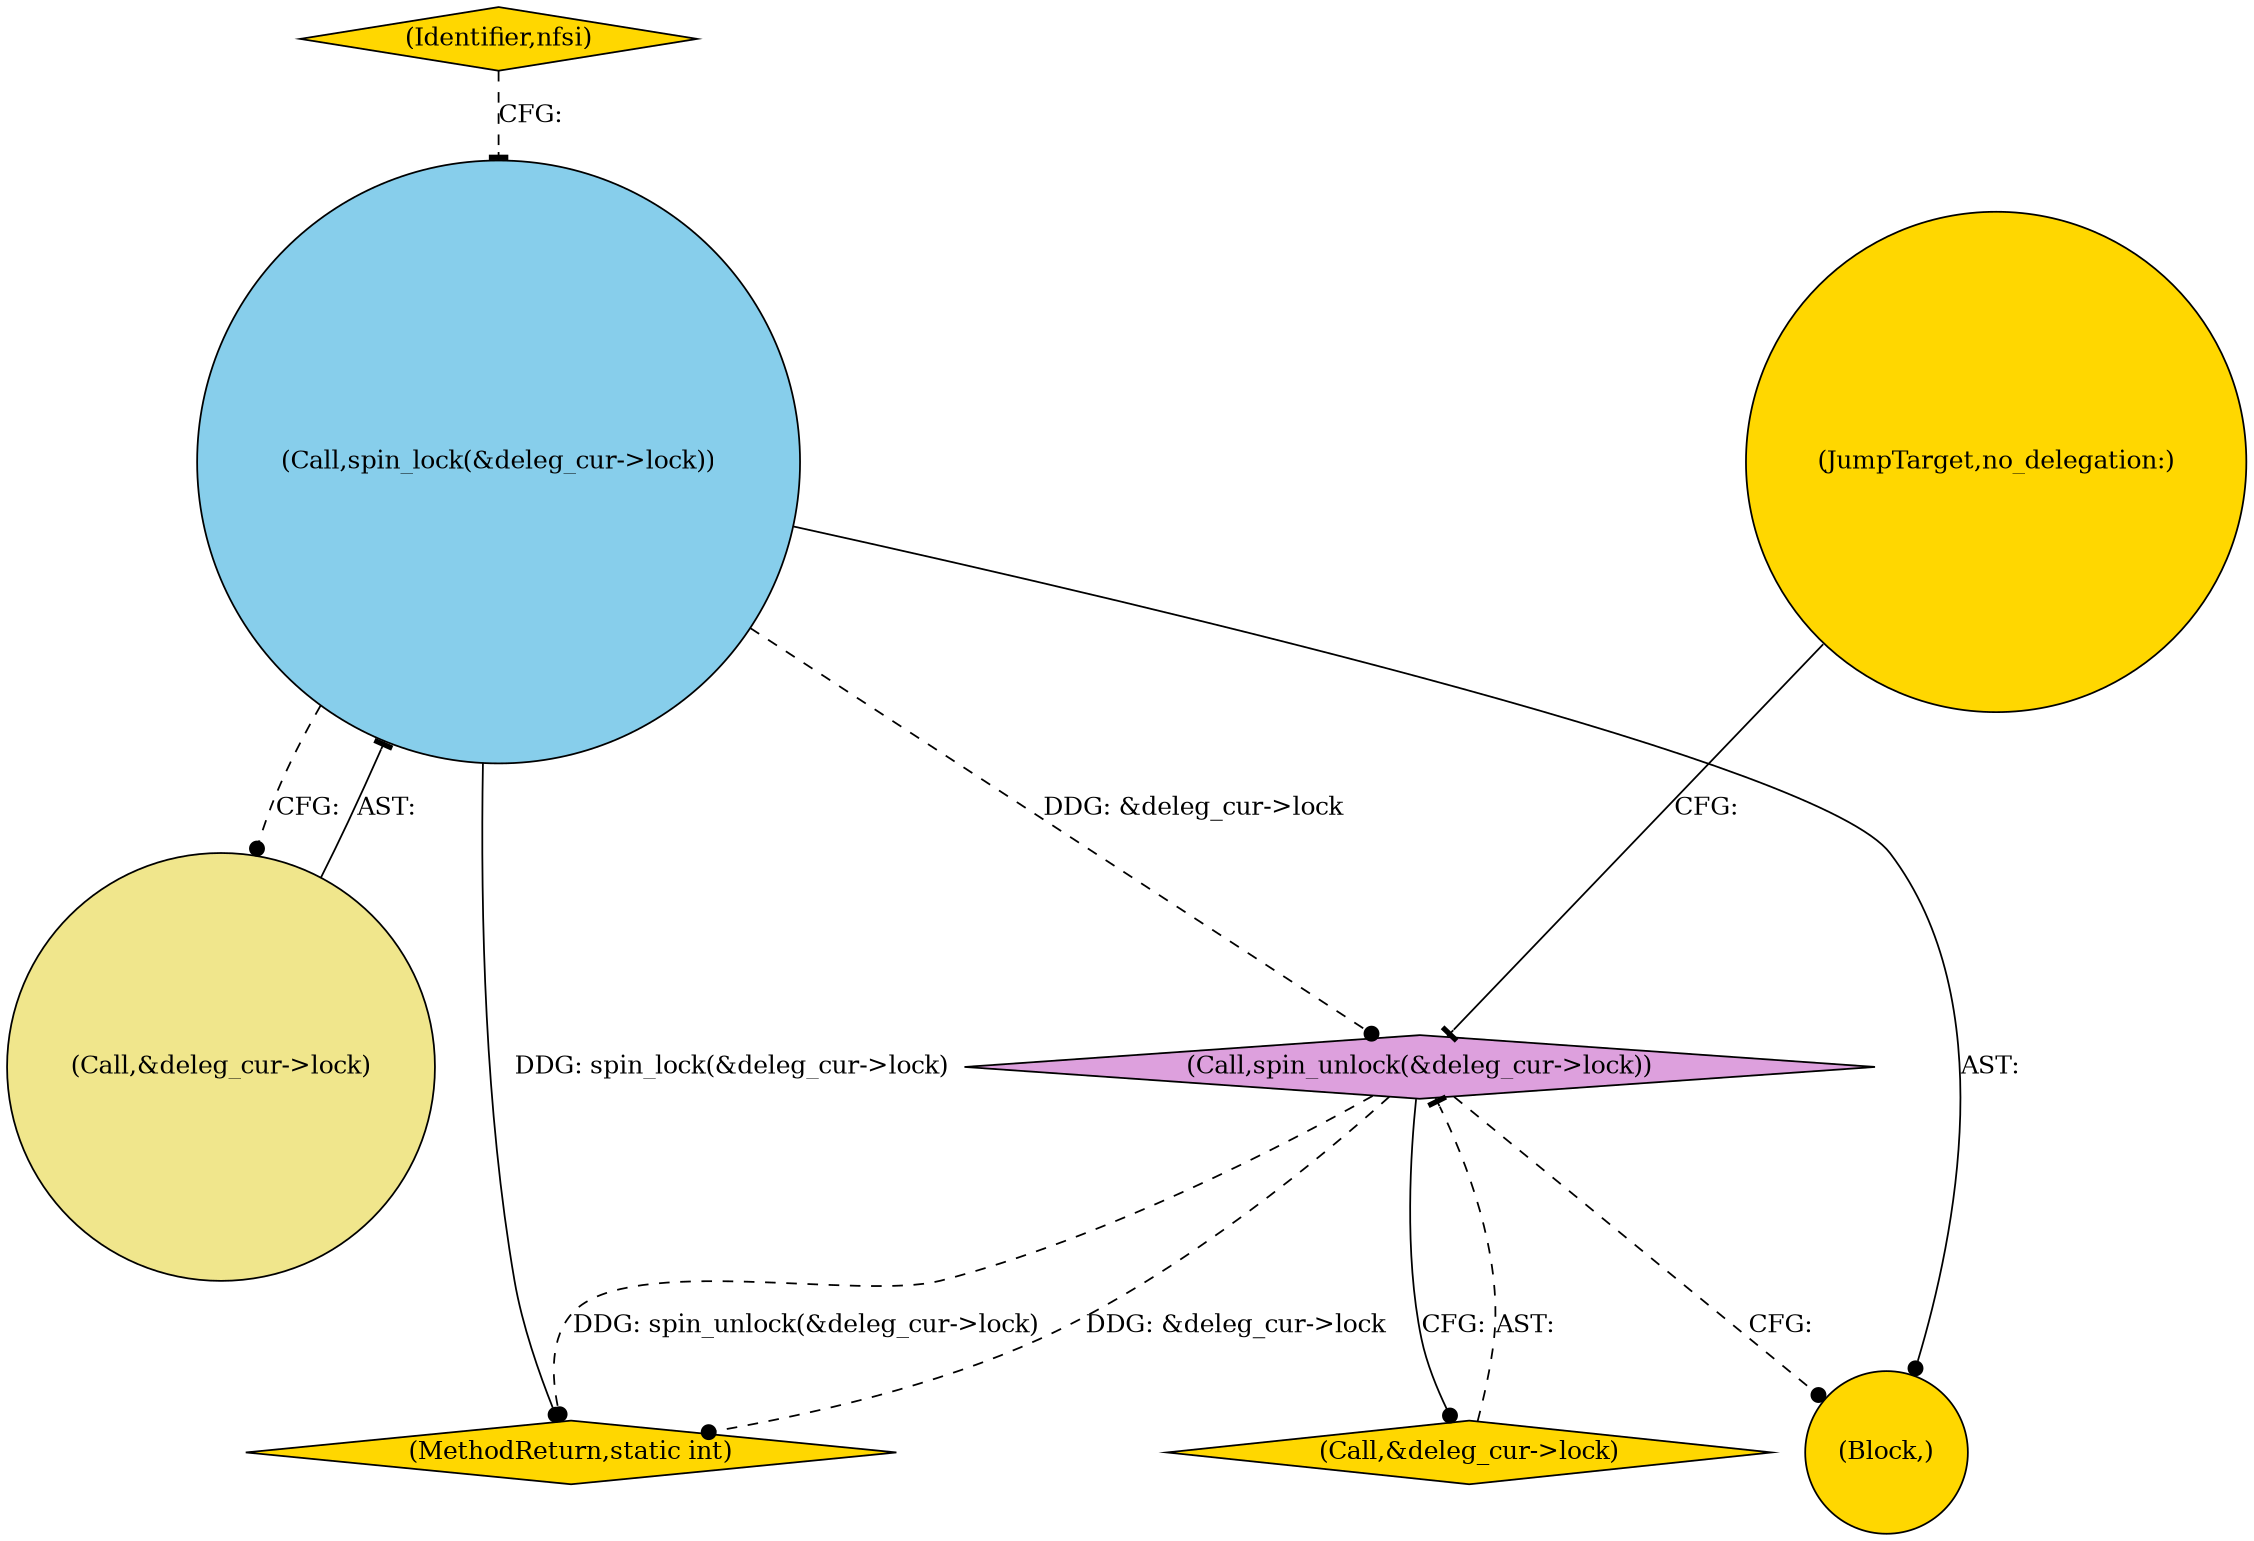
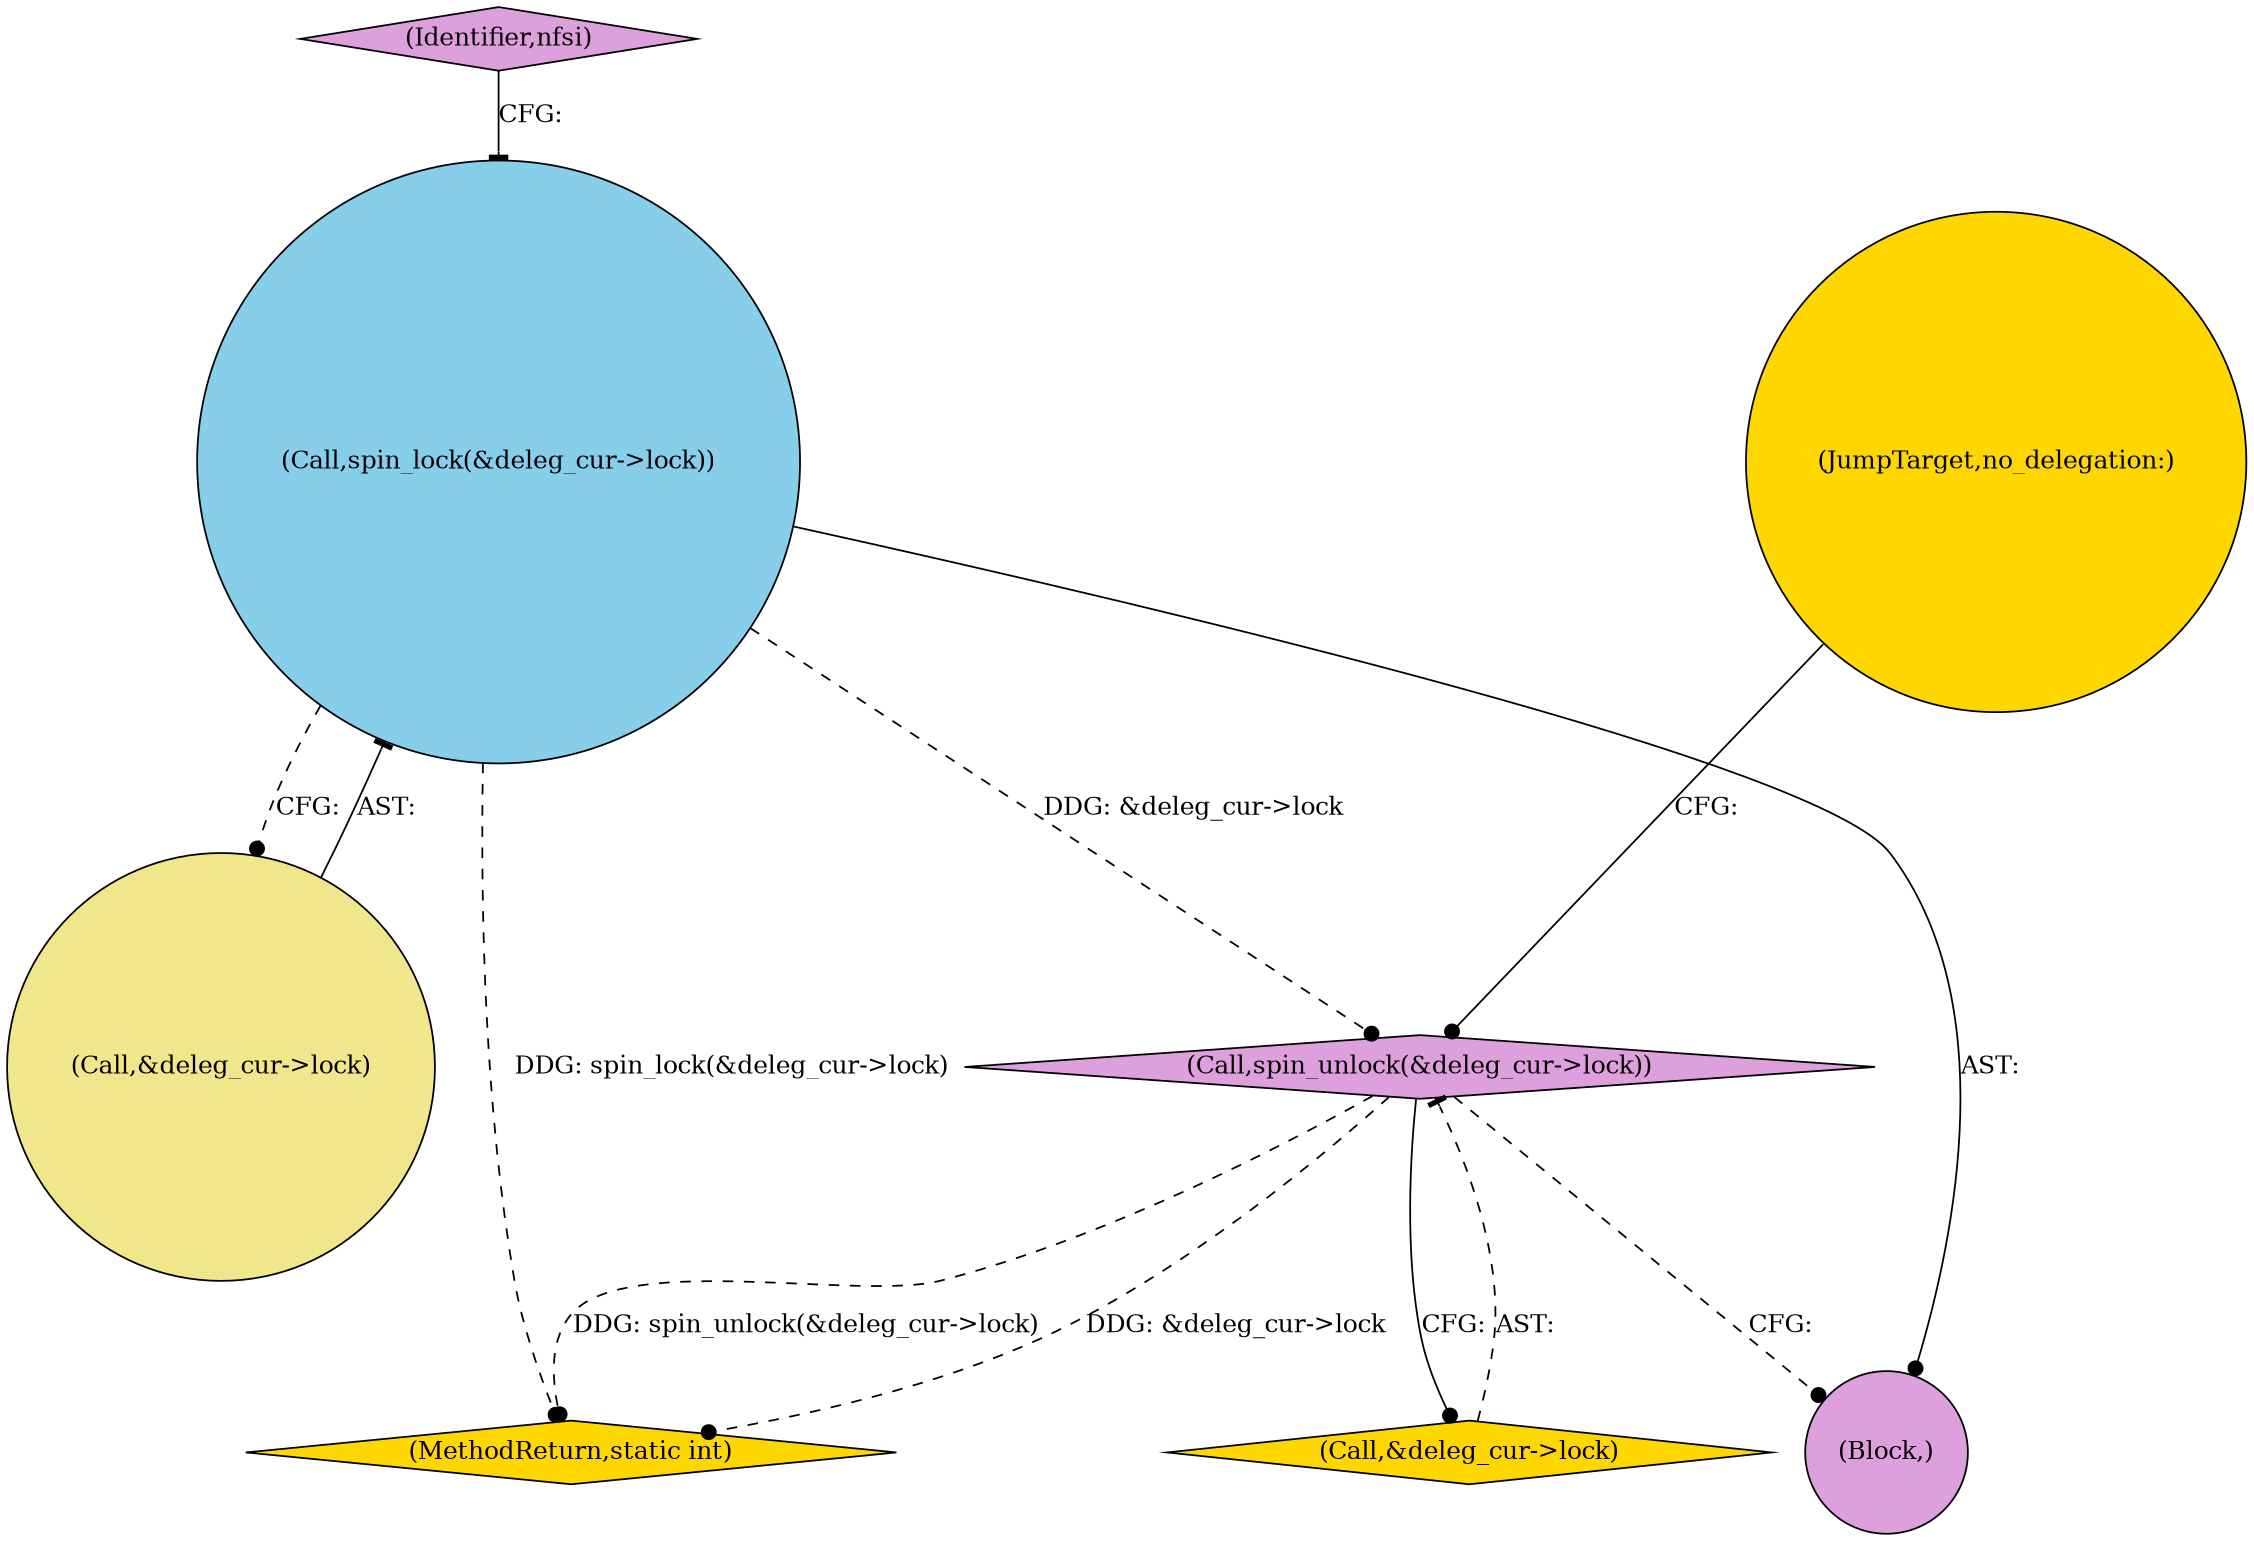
(499, 39) -> (499, 39)
(499, 111) -> (499, 111)
(1638, 837) -> (1638, 837)
(491, 1089) -> (491, 1089)
(1887, 1452) -> (1887, 1452)
